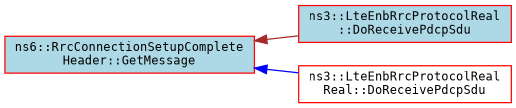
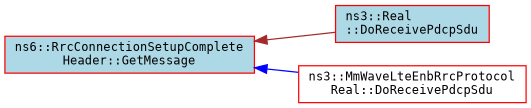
(405, 24) -> (412, 24)
(405, 84) -> (412, 84)
